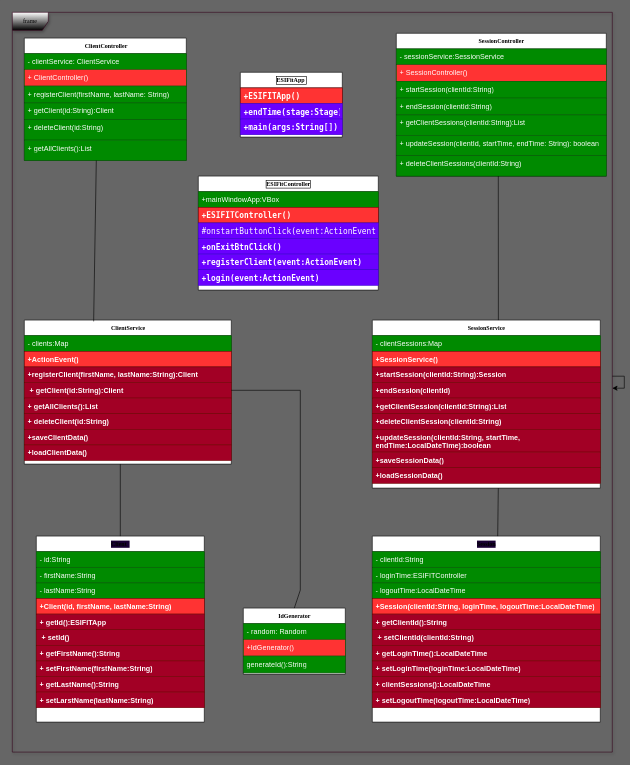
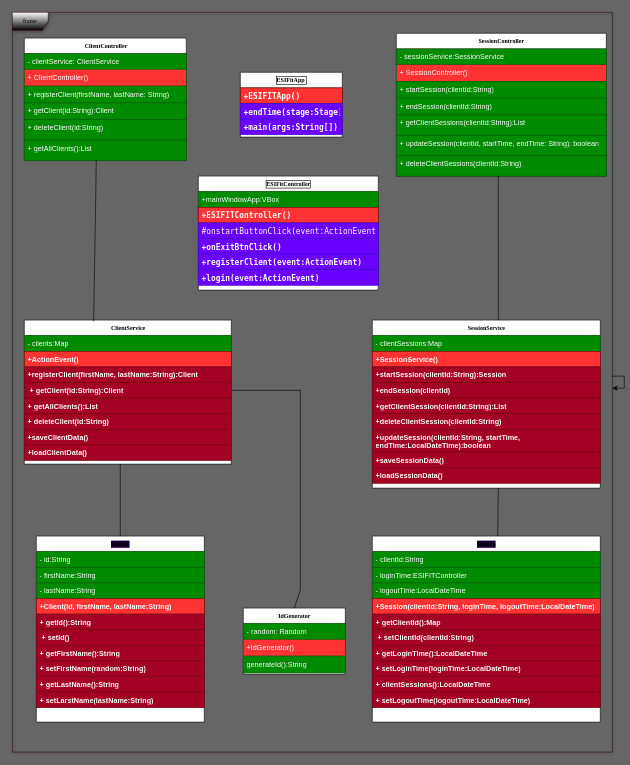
(76, 623) -> (69, 623)
(416, 623) -> (410, 623)
(100, 669) -> (95, 669)
